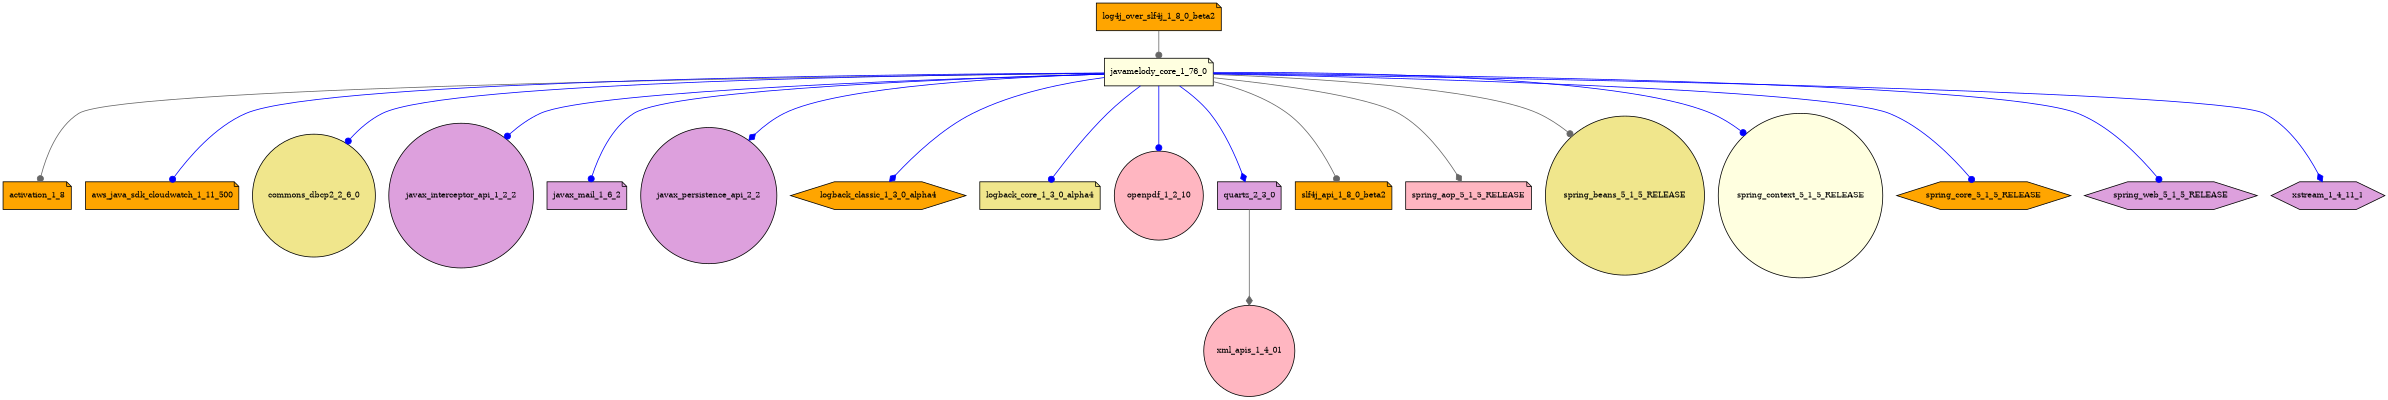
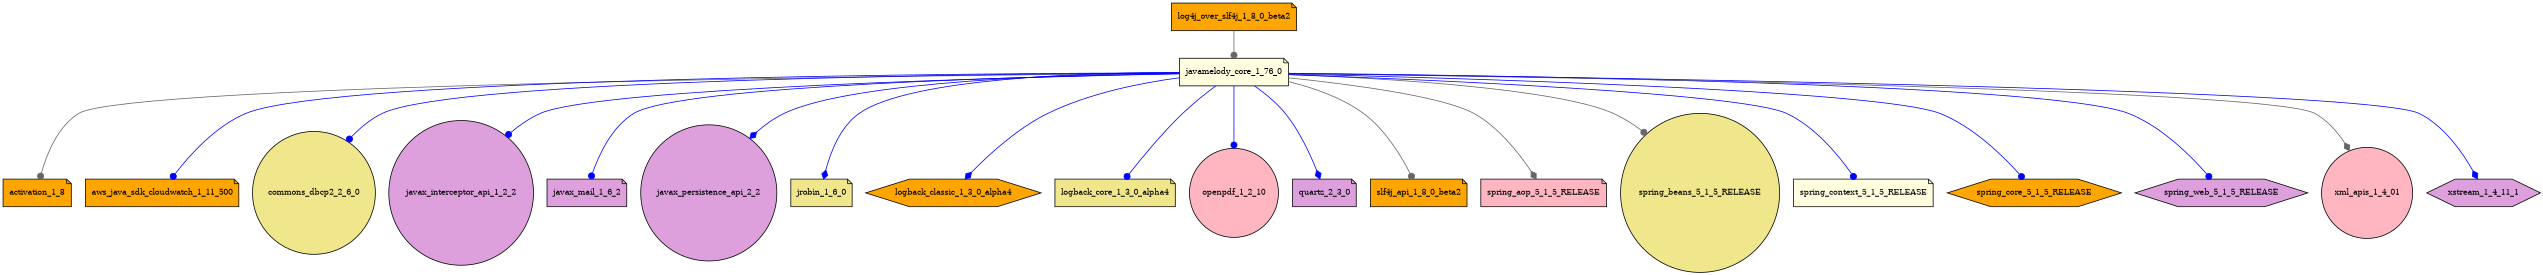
none -> (821, 193)
(1801, 196) -> (1863, 193)
(1249, 253) -> (1823, 84)
